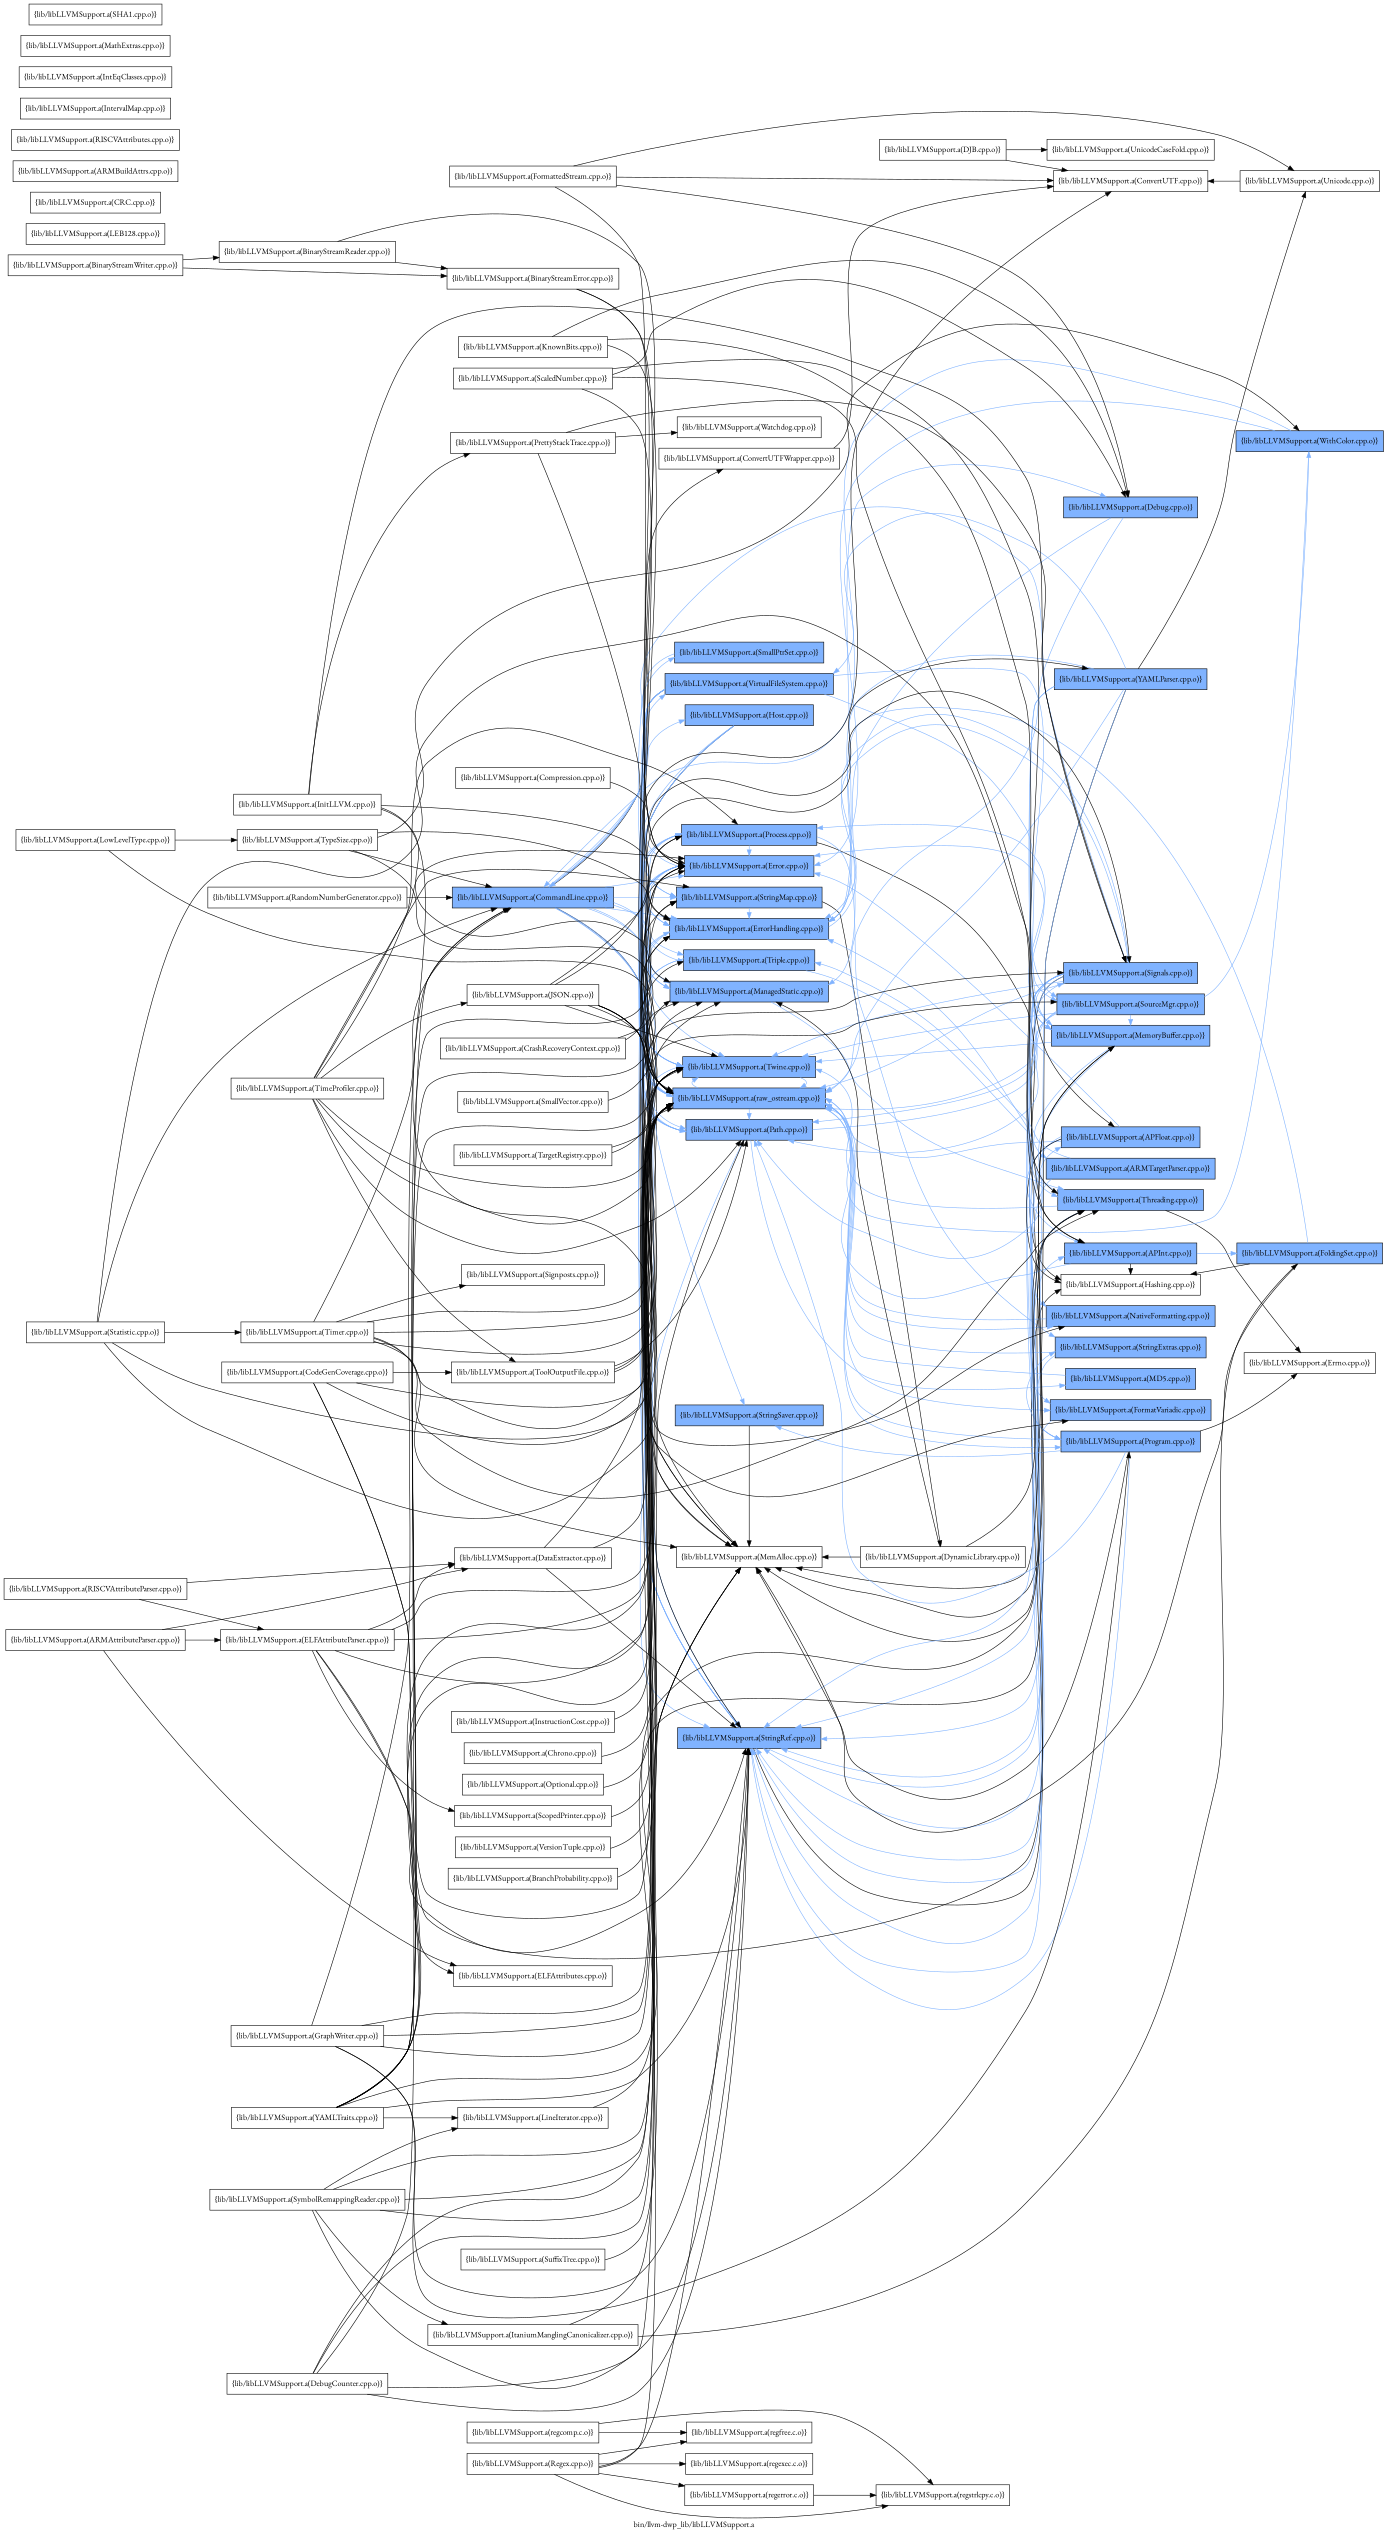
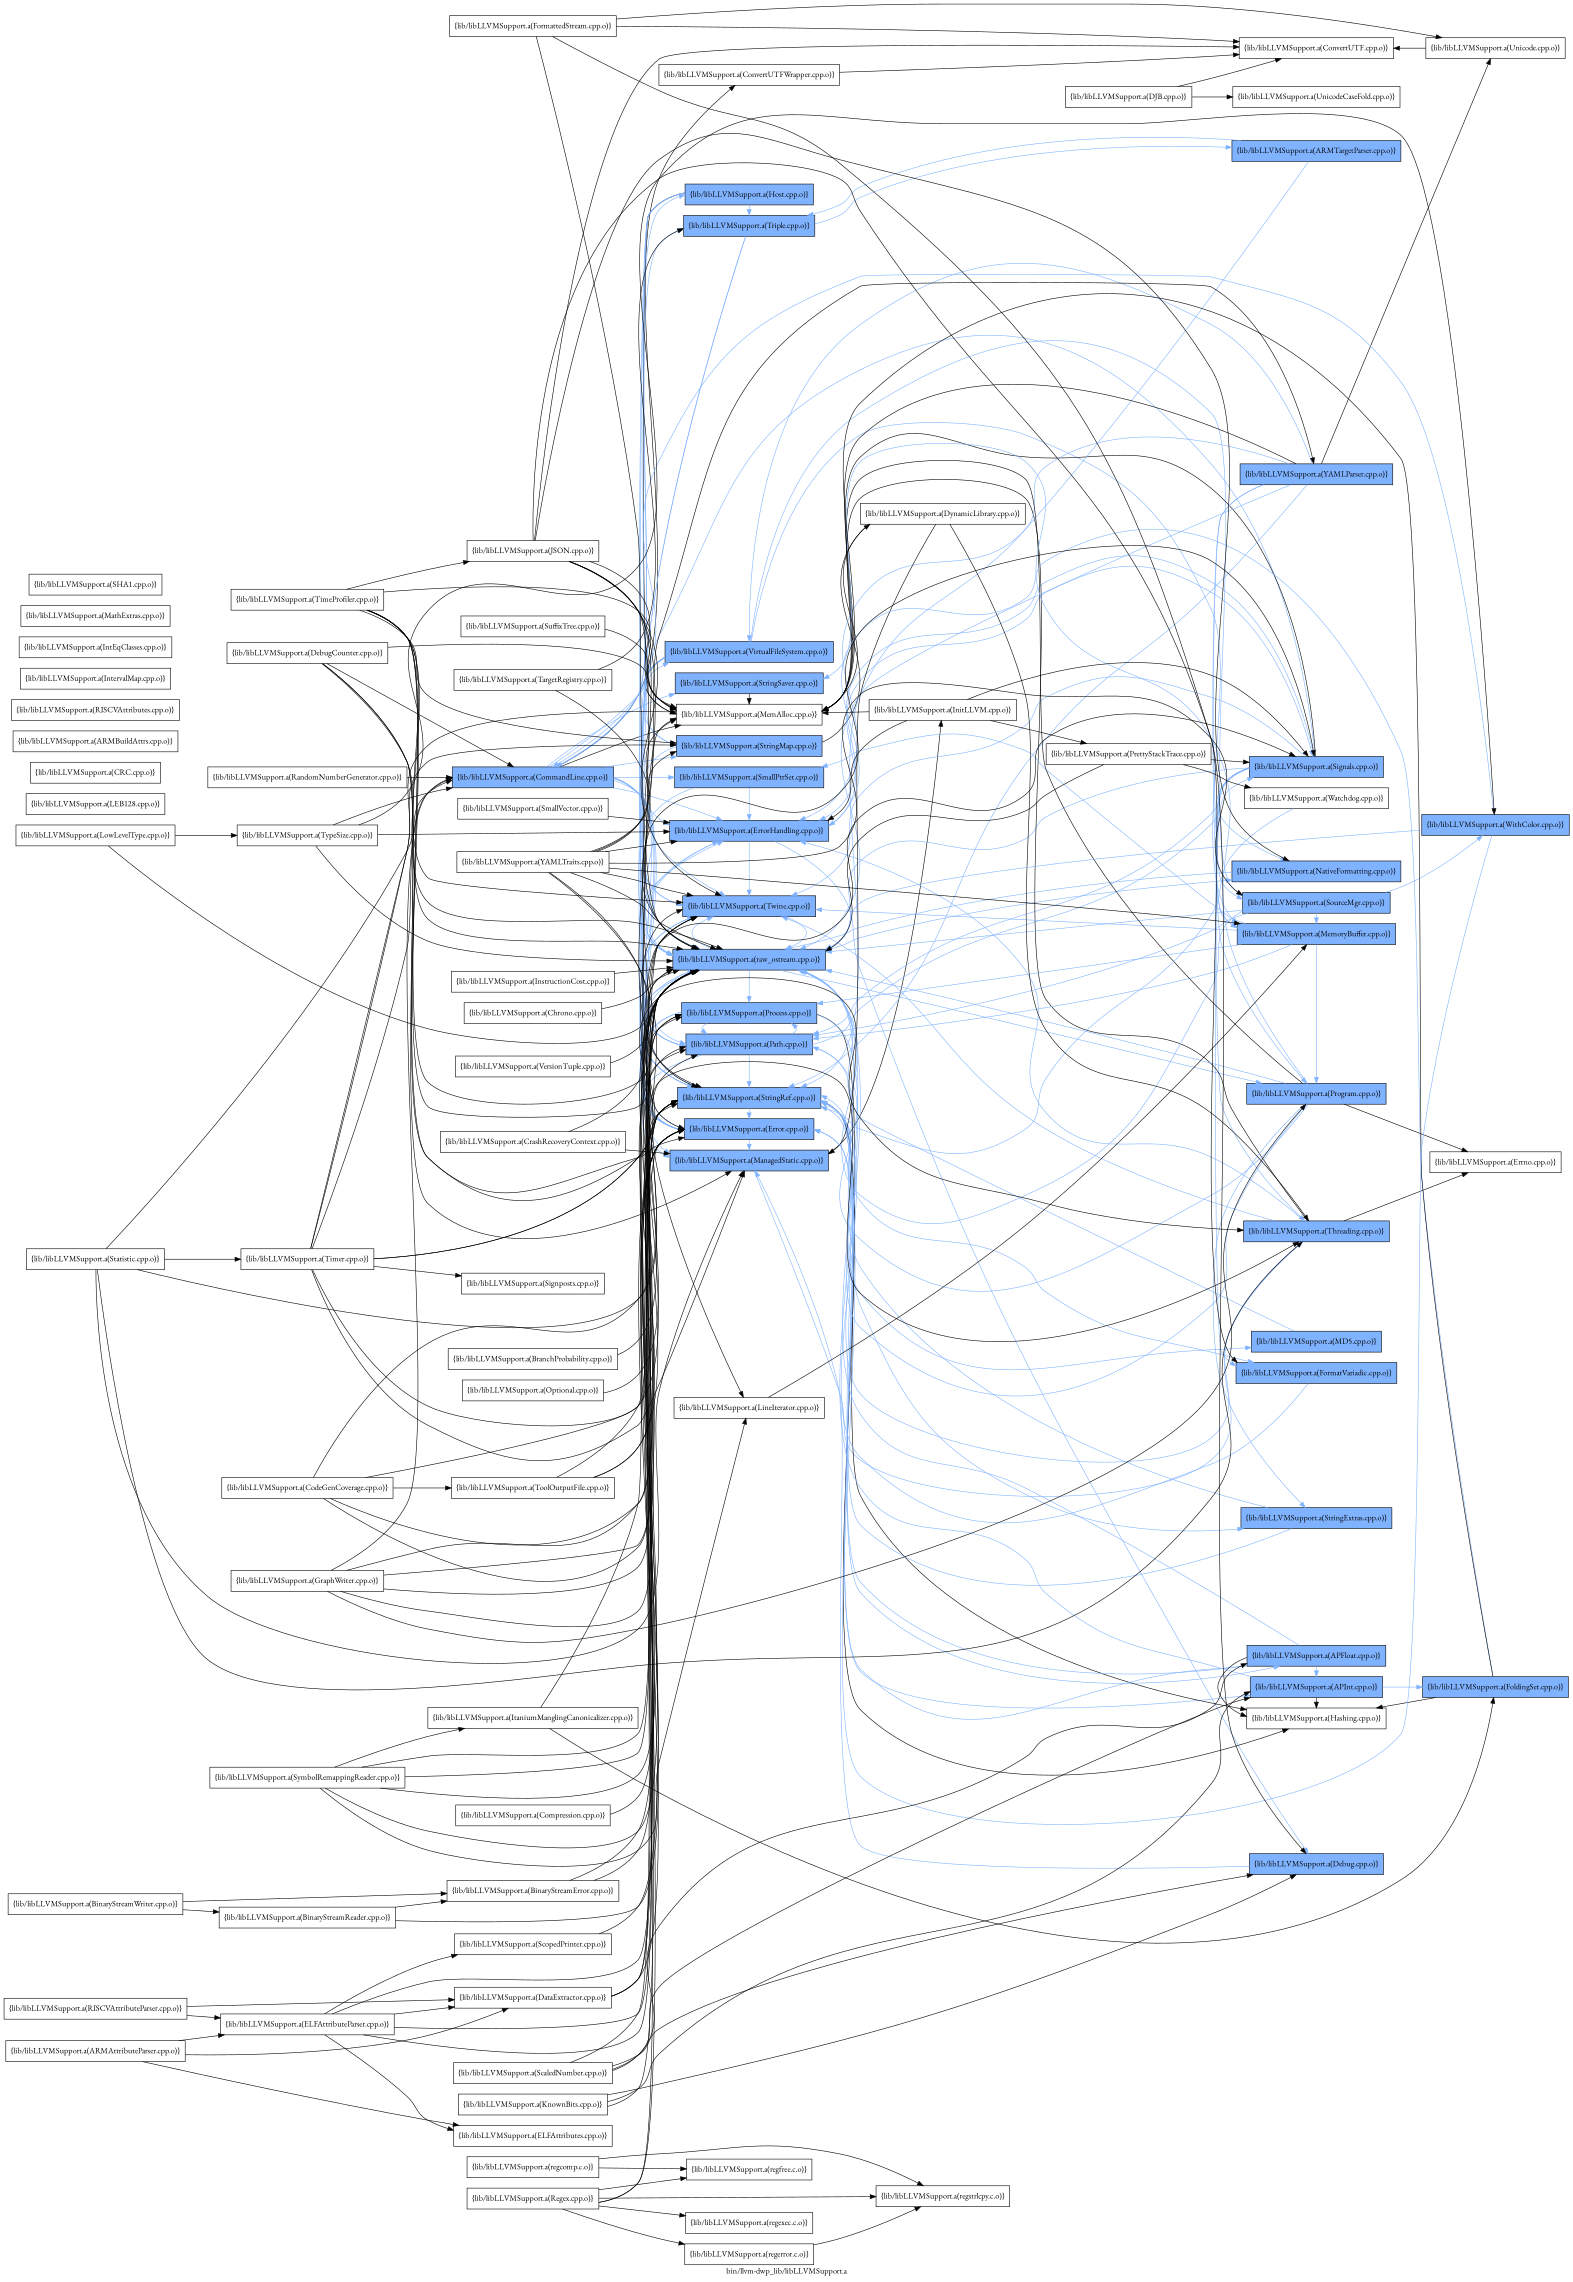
none -> (649, 796)
(975, 815) -> (639, 863)
(1019, 859) -> (1053, 776)
(495, 935) -> (909, 948)
(932, 1031) -> none
(392, 1244) -> (568, 590)
(626, 1602) -> none
(1027, 1628) -> (1091, 1027)
